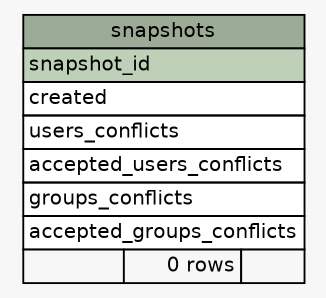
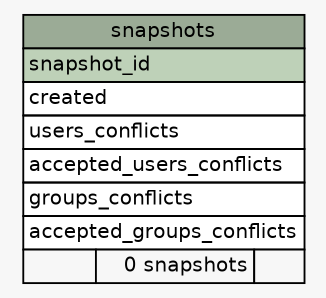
(201, 265) -> (186, 265)
